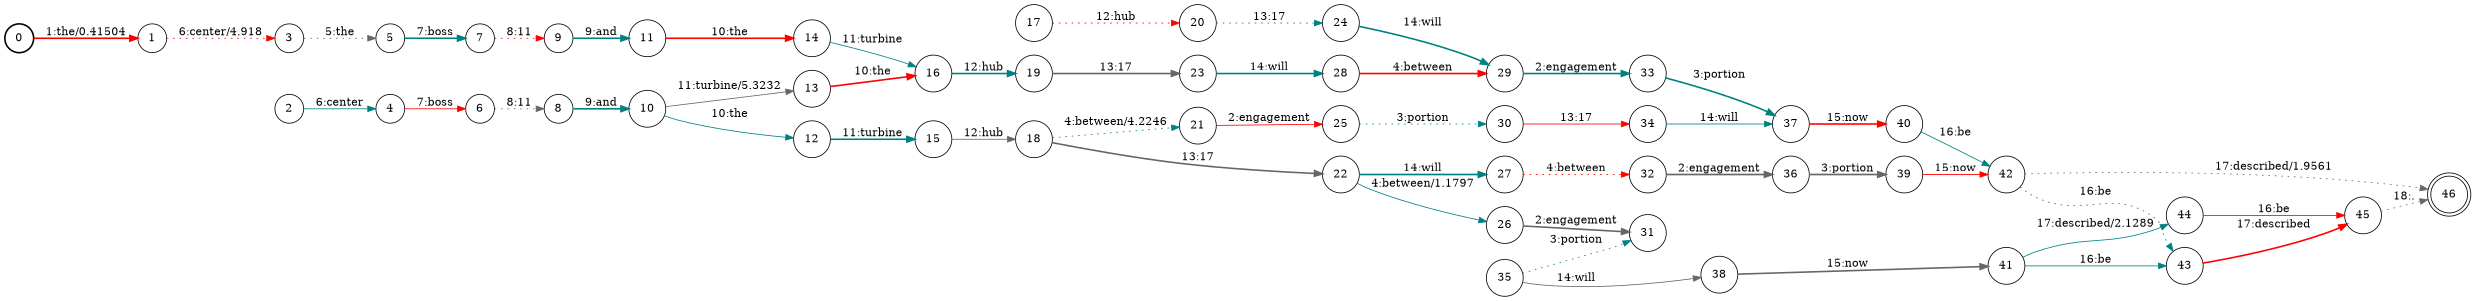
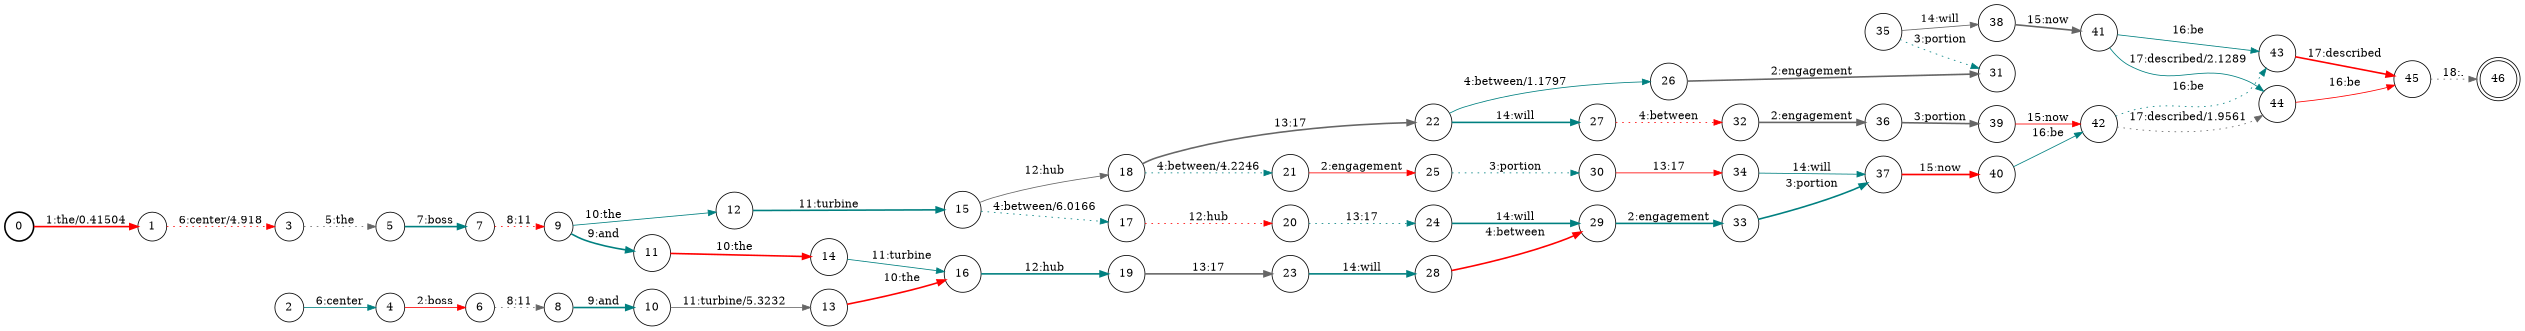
(435, 103) -> (435, 302)
(724, 130) -> (641, 219)
(2223, 174) -> (2187, 132)
none -> (1041, 216)
